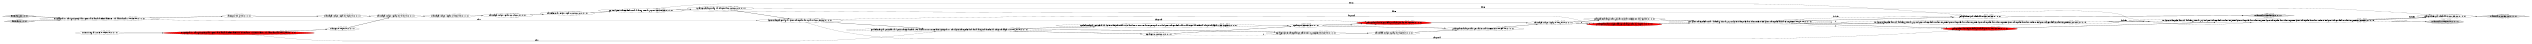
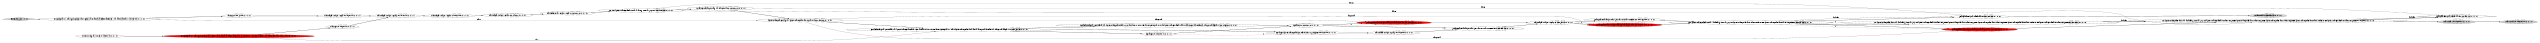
(2268, 16) -> (2268, 16)
(2445, 16) -> (2457, 16)
(2475, 16) -> (2487, 22)
(2503, 16) -> (2519, 22)
(19, 21) -> none
